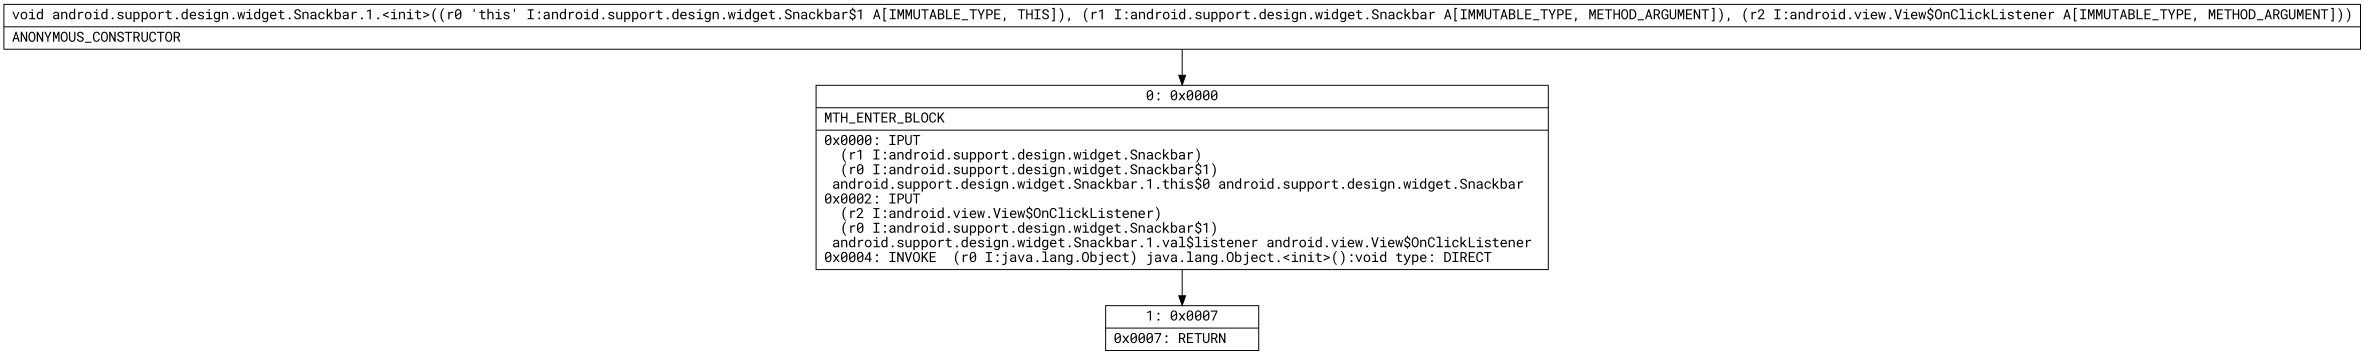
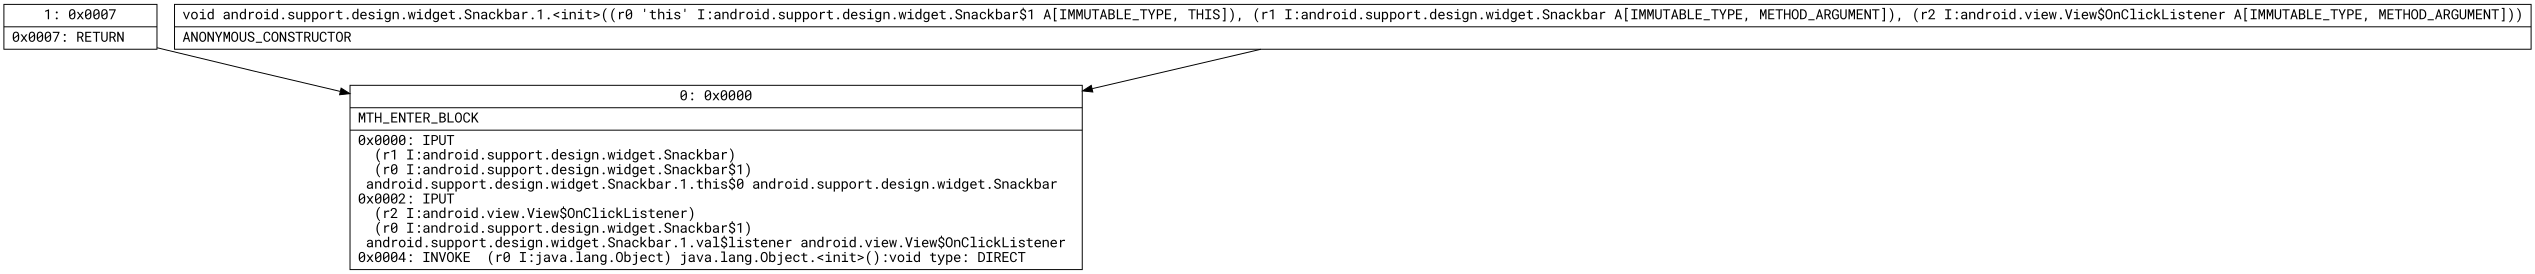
(1182, 283) -> (249, 70)
